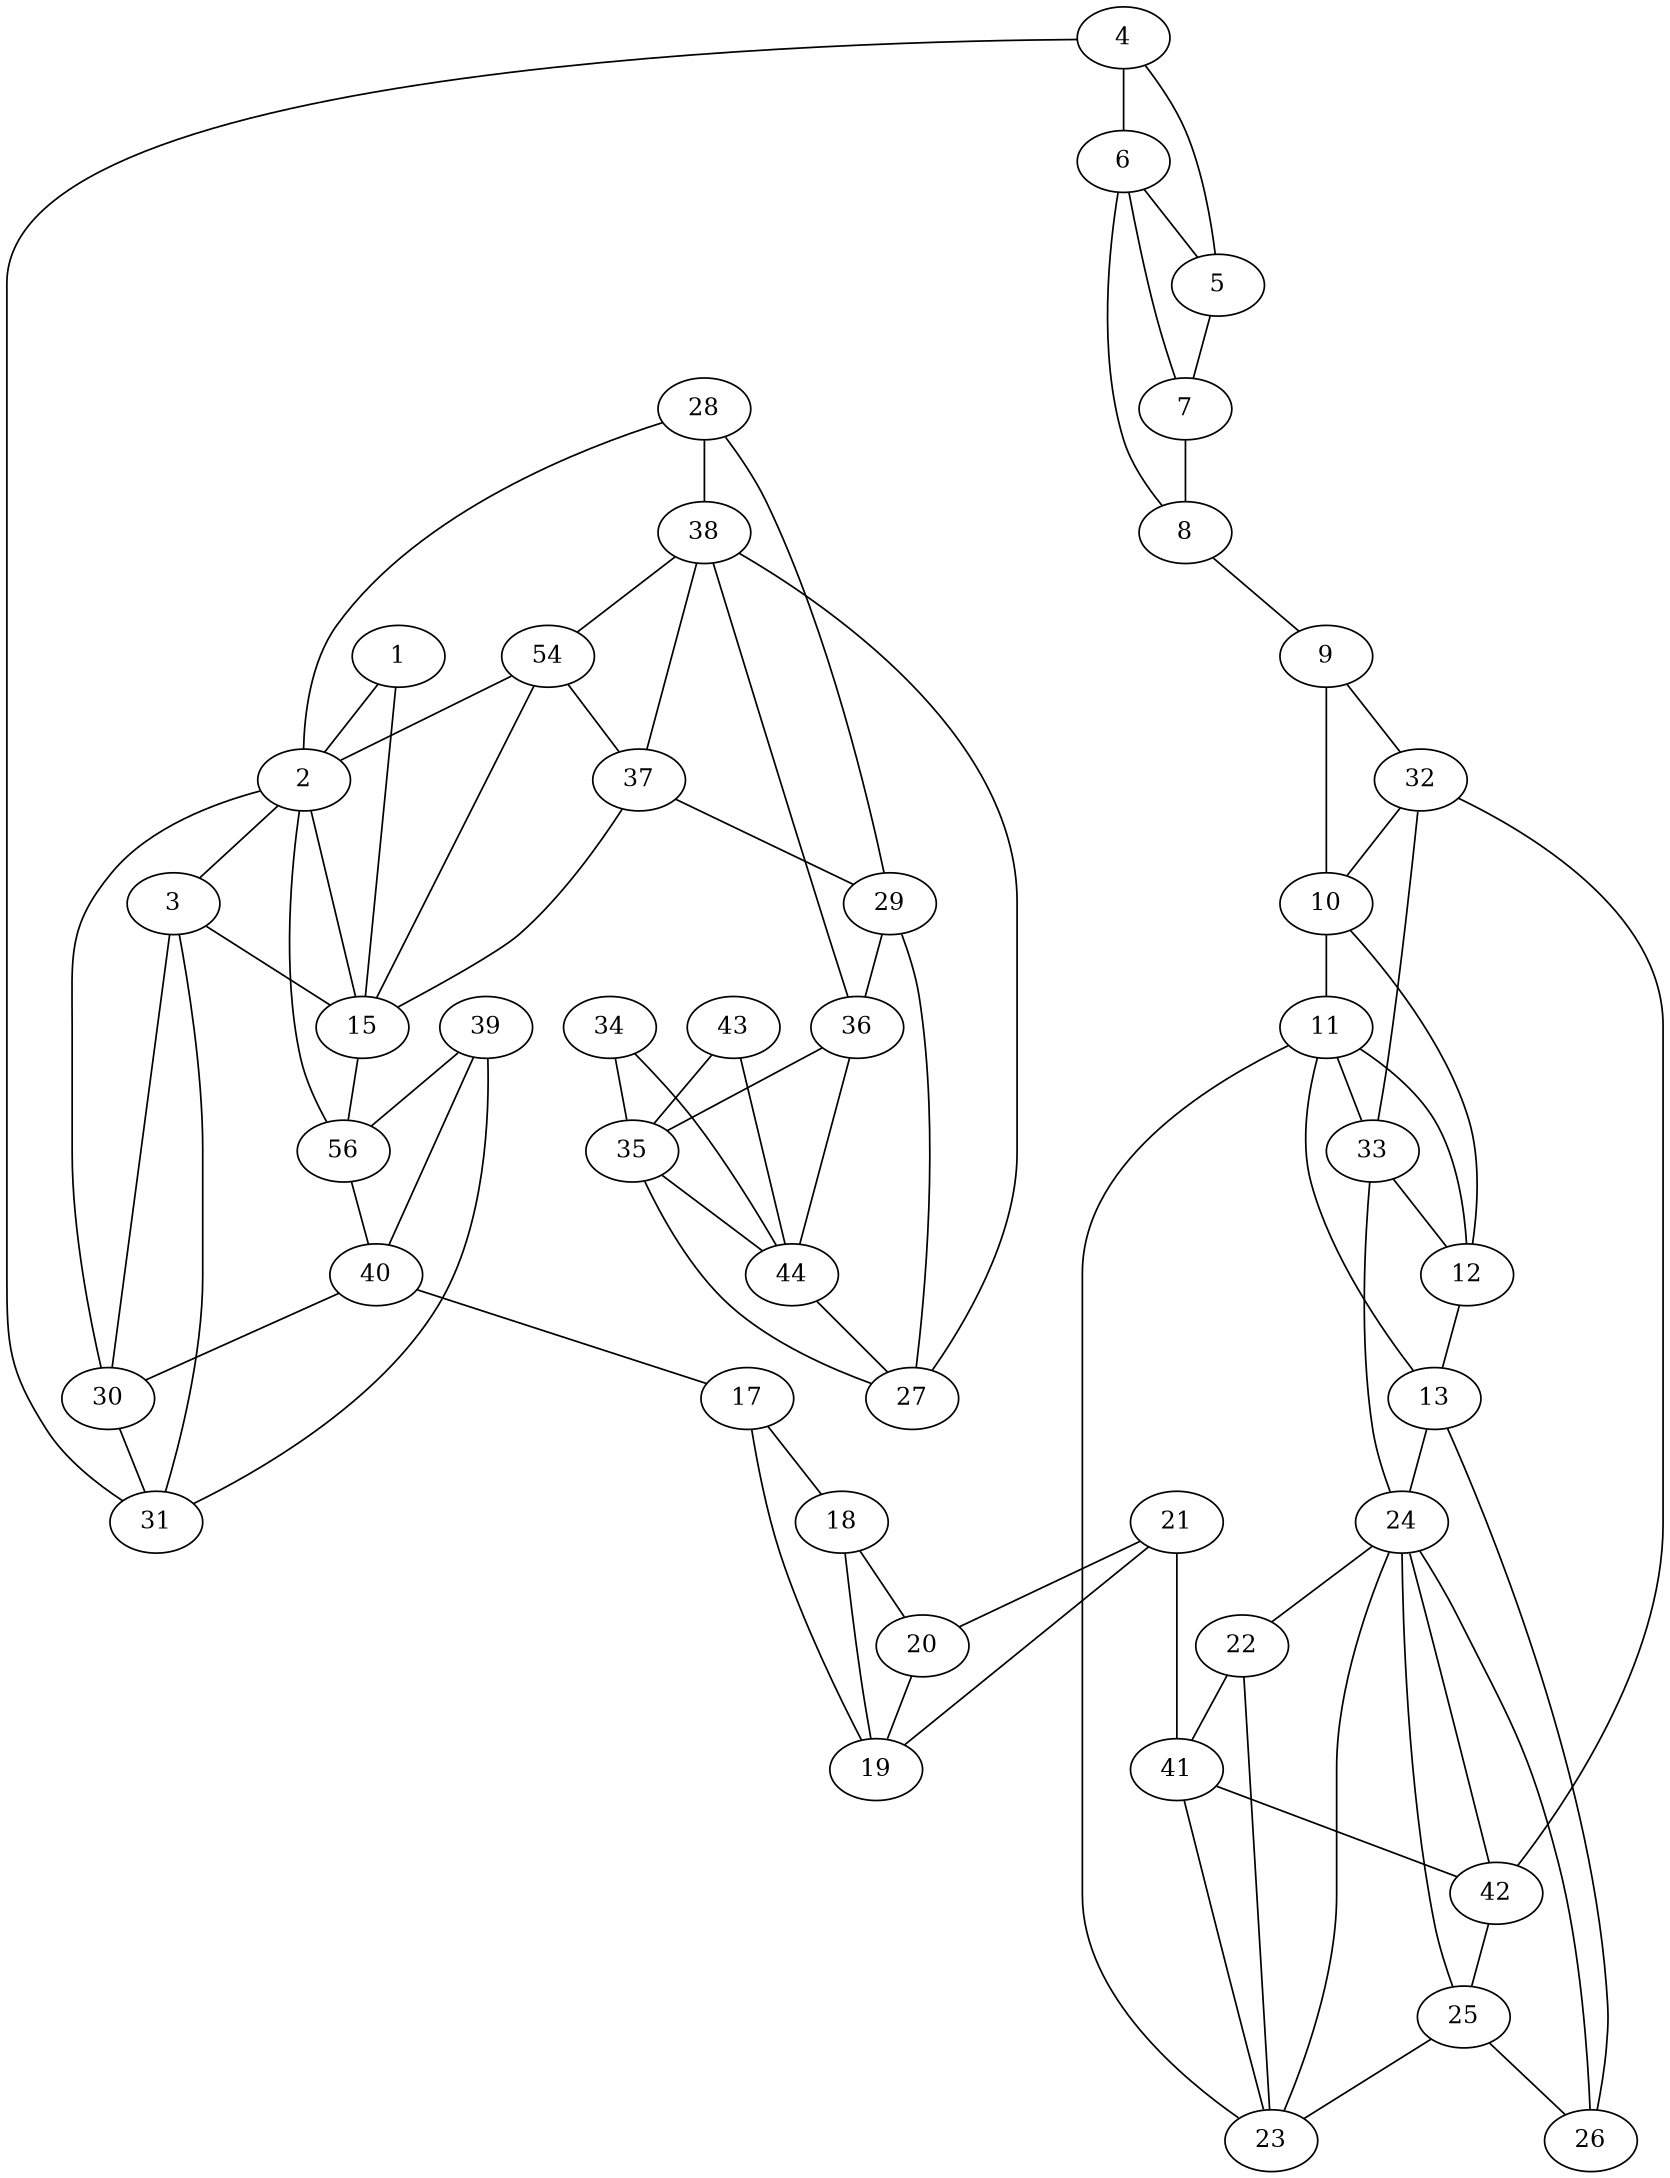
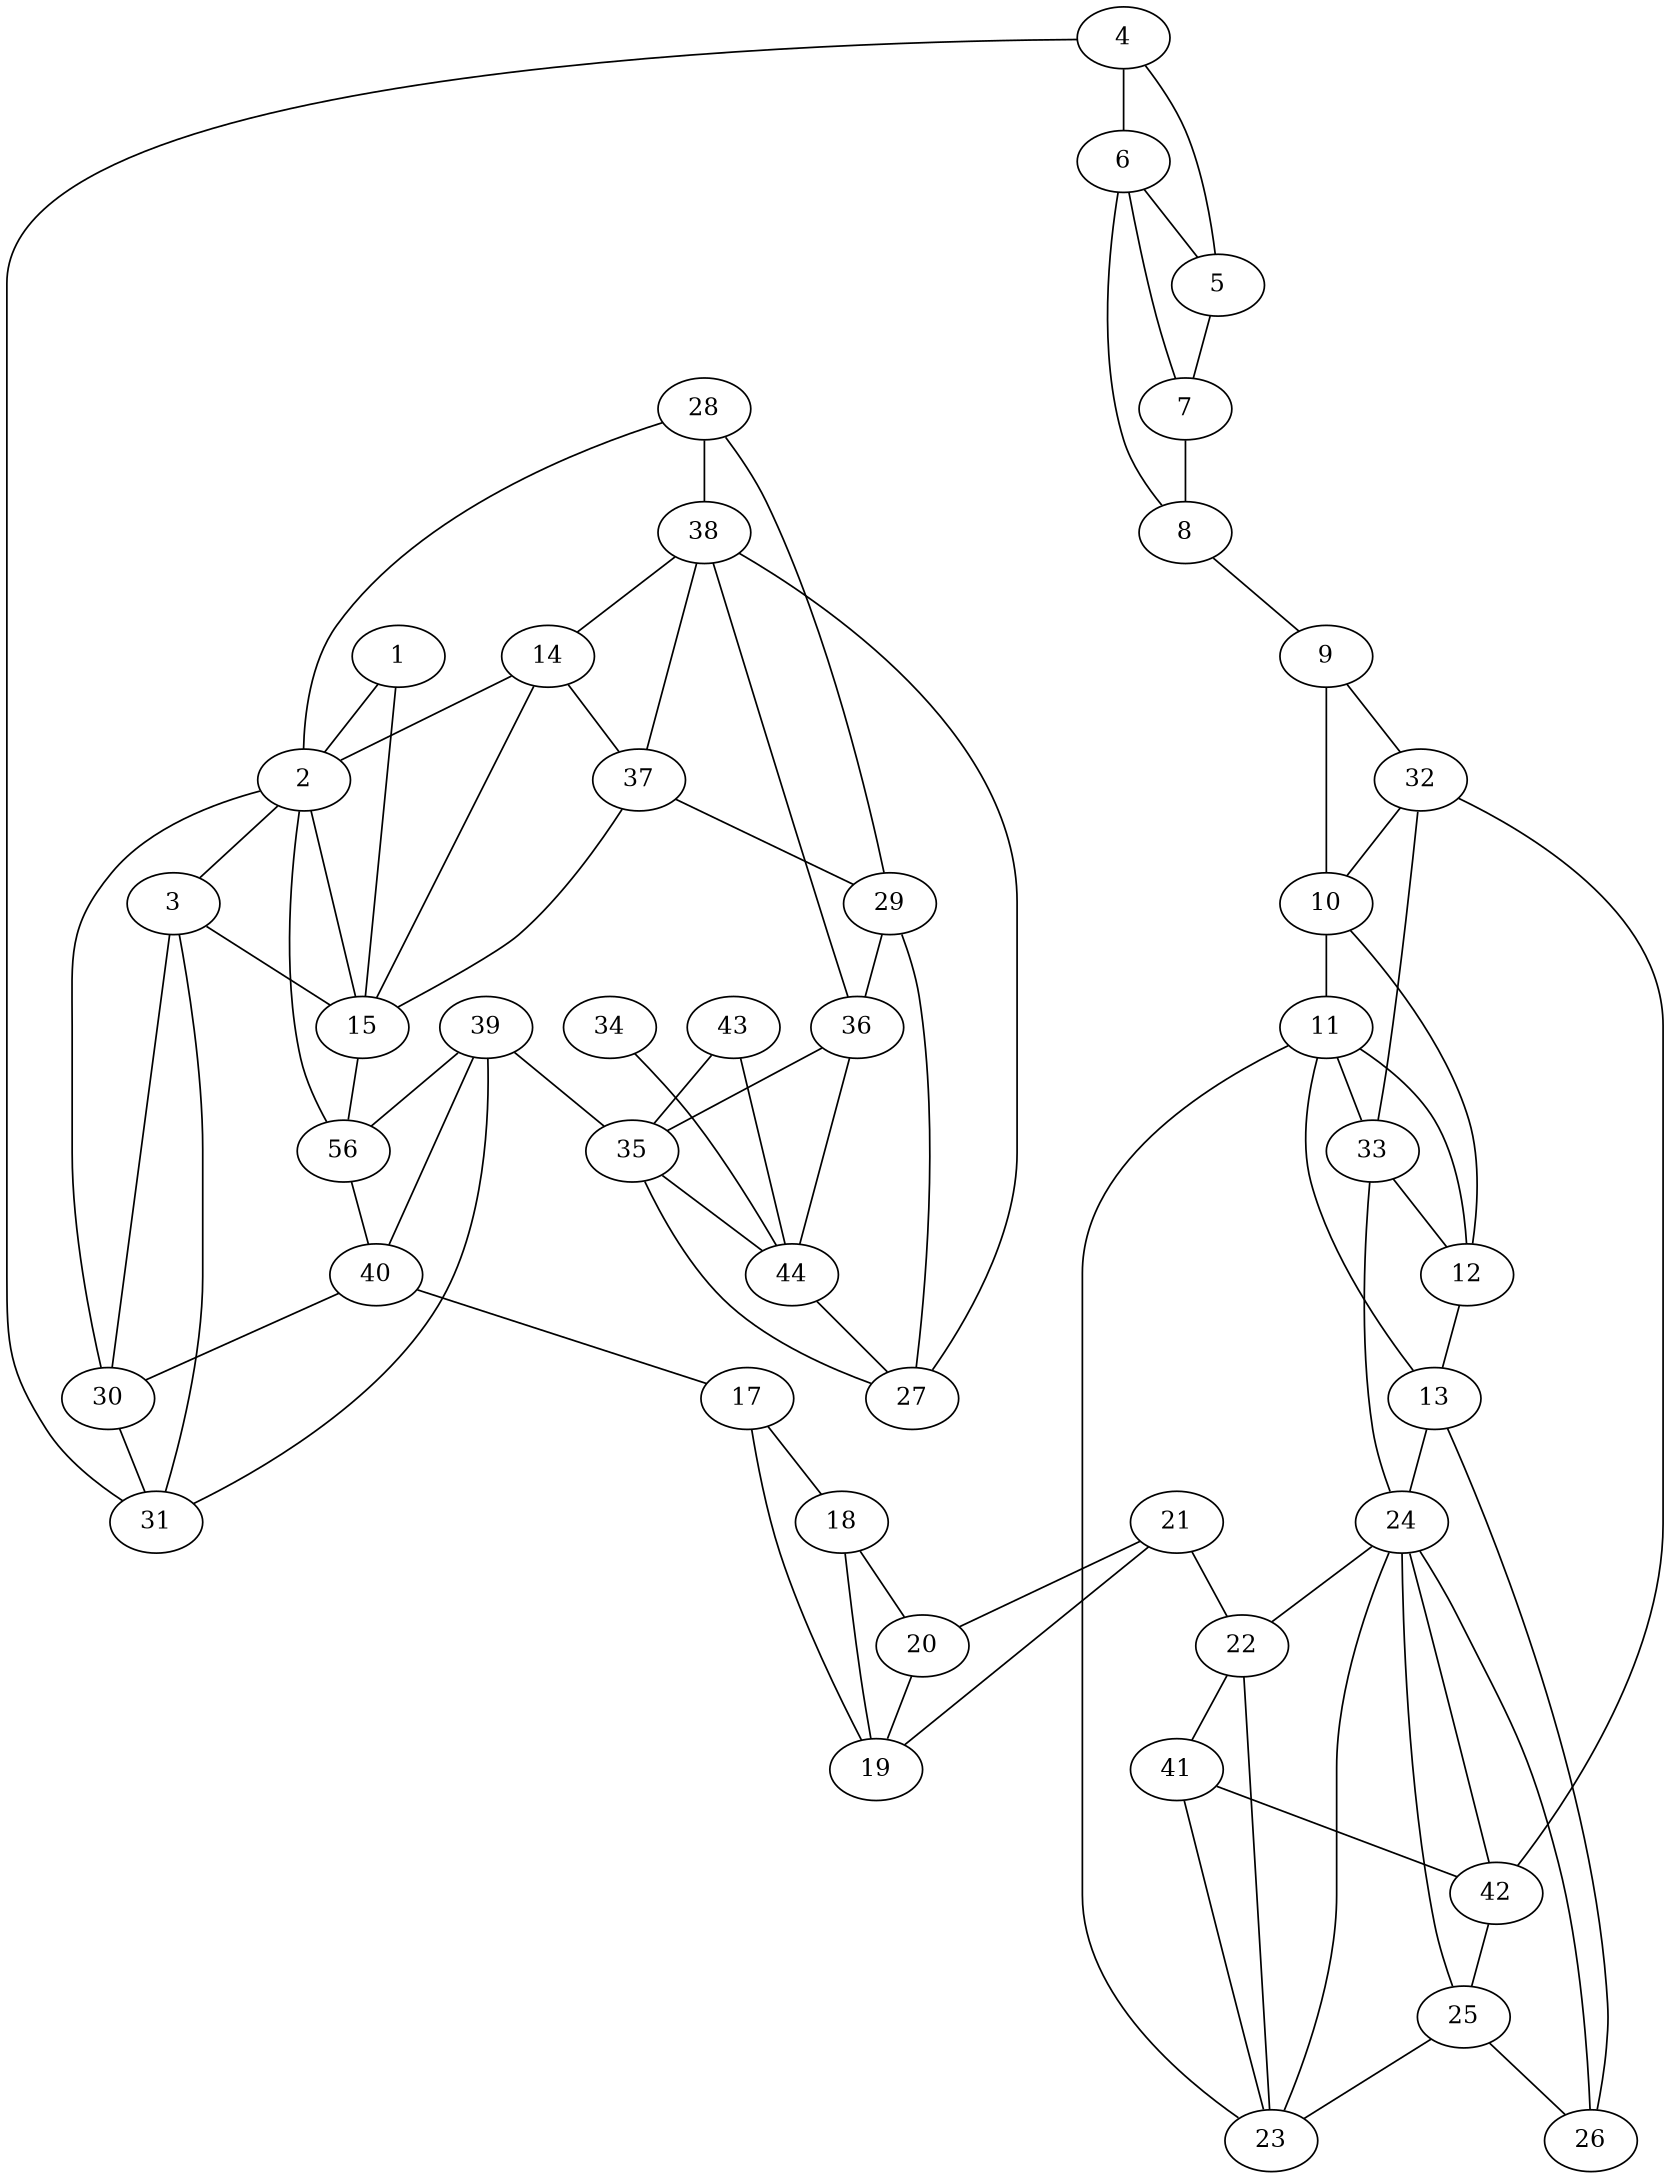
(548, 656) -> (548, 656)
(621, 1089) -> (559, 1089)
(1177, 1646) -> (1210, 1584)
